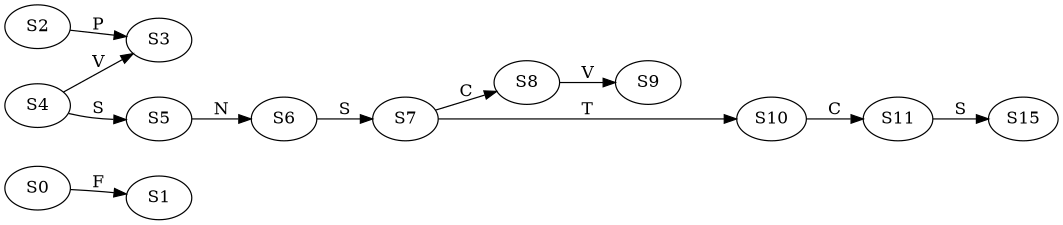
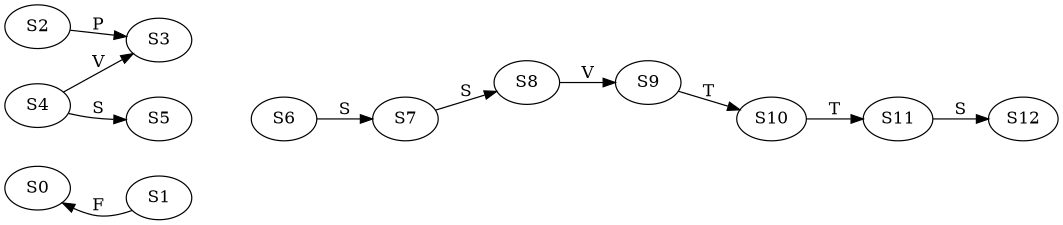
(466, 92) -> (466, 92)
(835, 110) -> (835, 110)
(215, 119) -> none
(581, 119) -> (703, 99)
(1023, 119) -> (1023, 119)
(92, 191) -> (103, 216)
